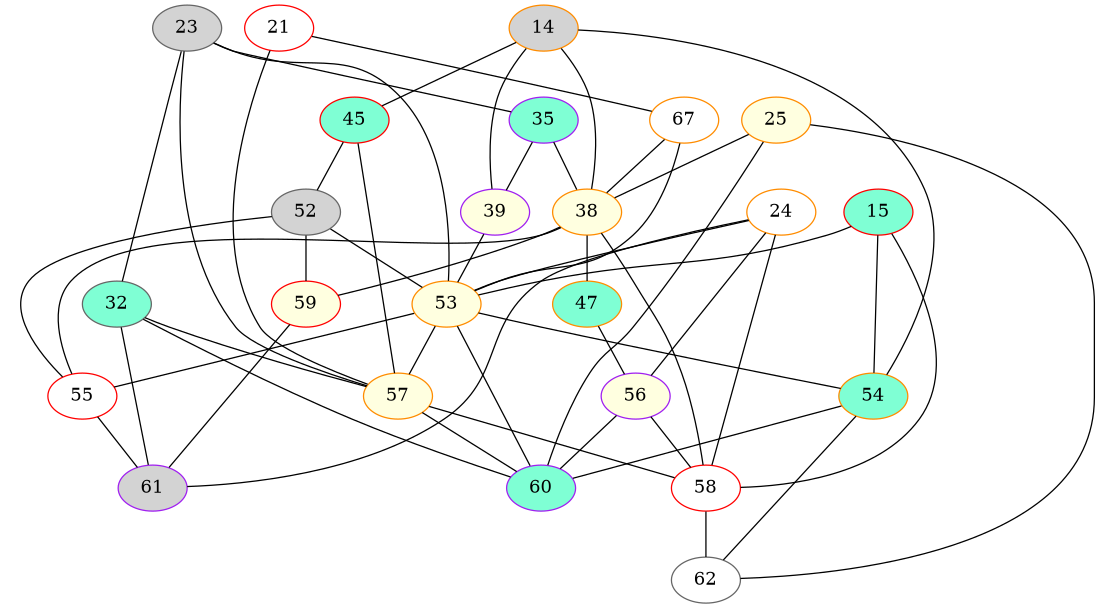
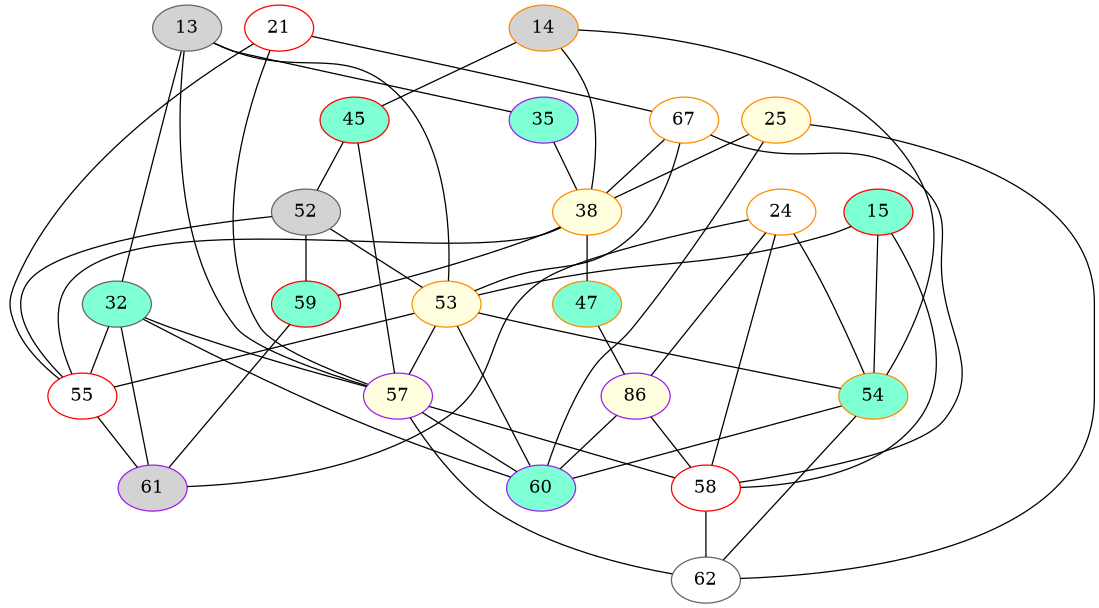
(187, 28) -> (187, 28)
none -> (77, 187)
(495, 212) -> none
(611, 252) -> (832, 302)
(306, 304) -> (306, 304)
(666, 336) -> (945, 300)
none -> (100, 350)
(398, 396) -> (398, 396)
(636, 396) -> (636, 396)
none -> (522, 527)
